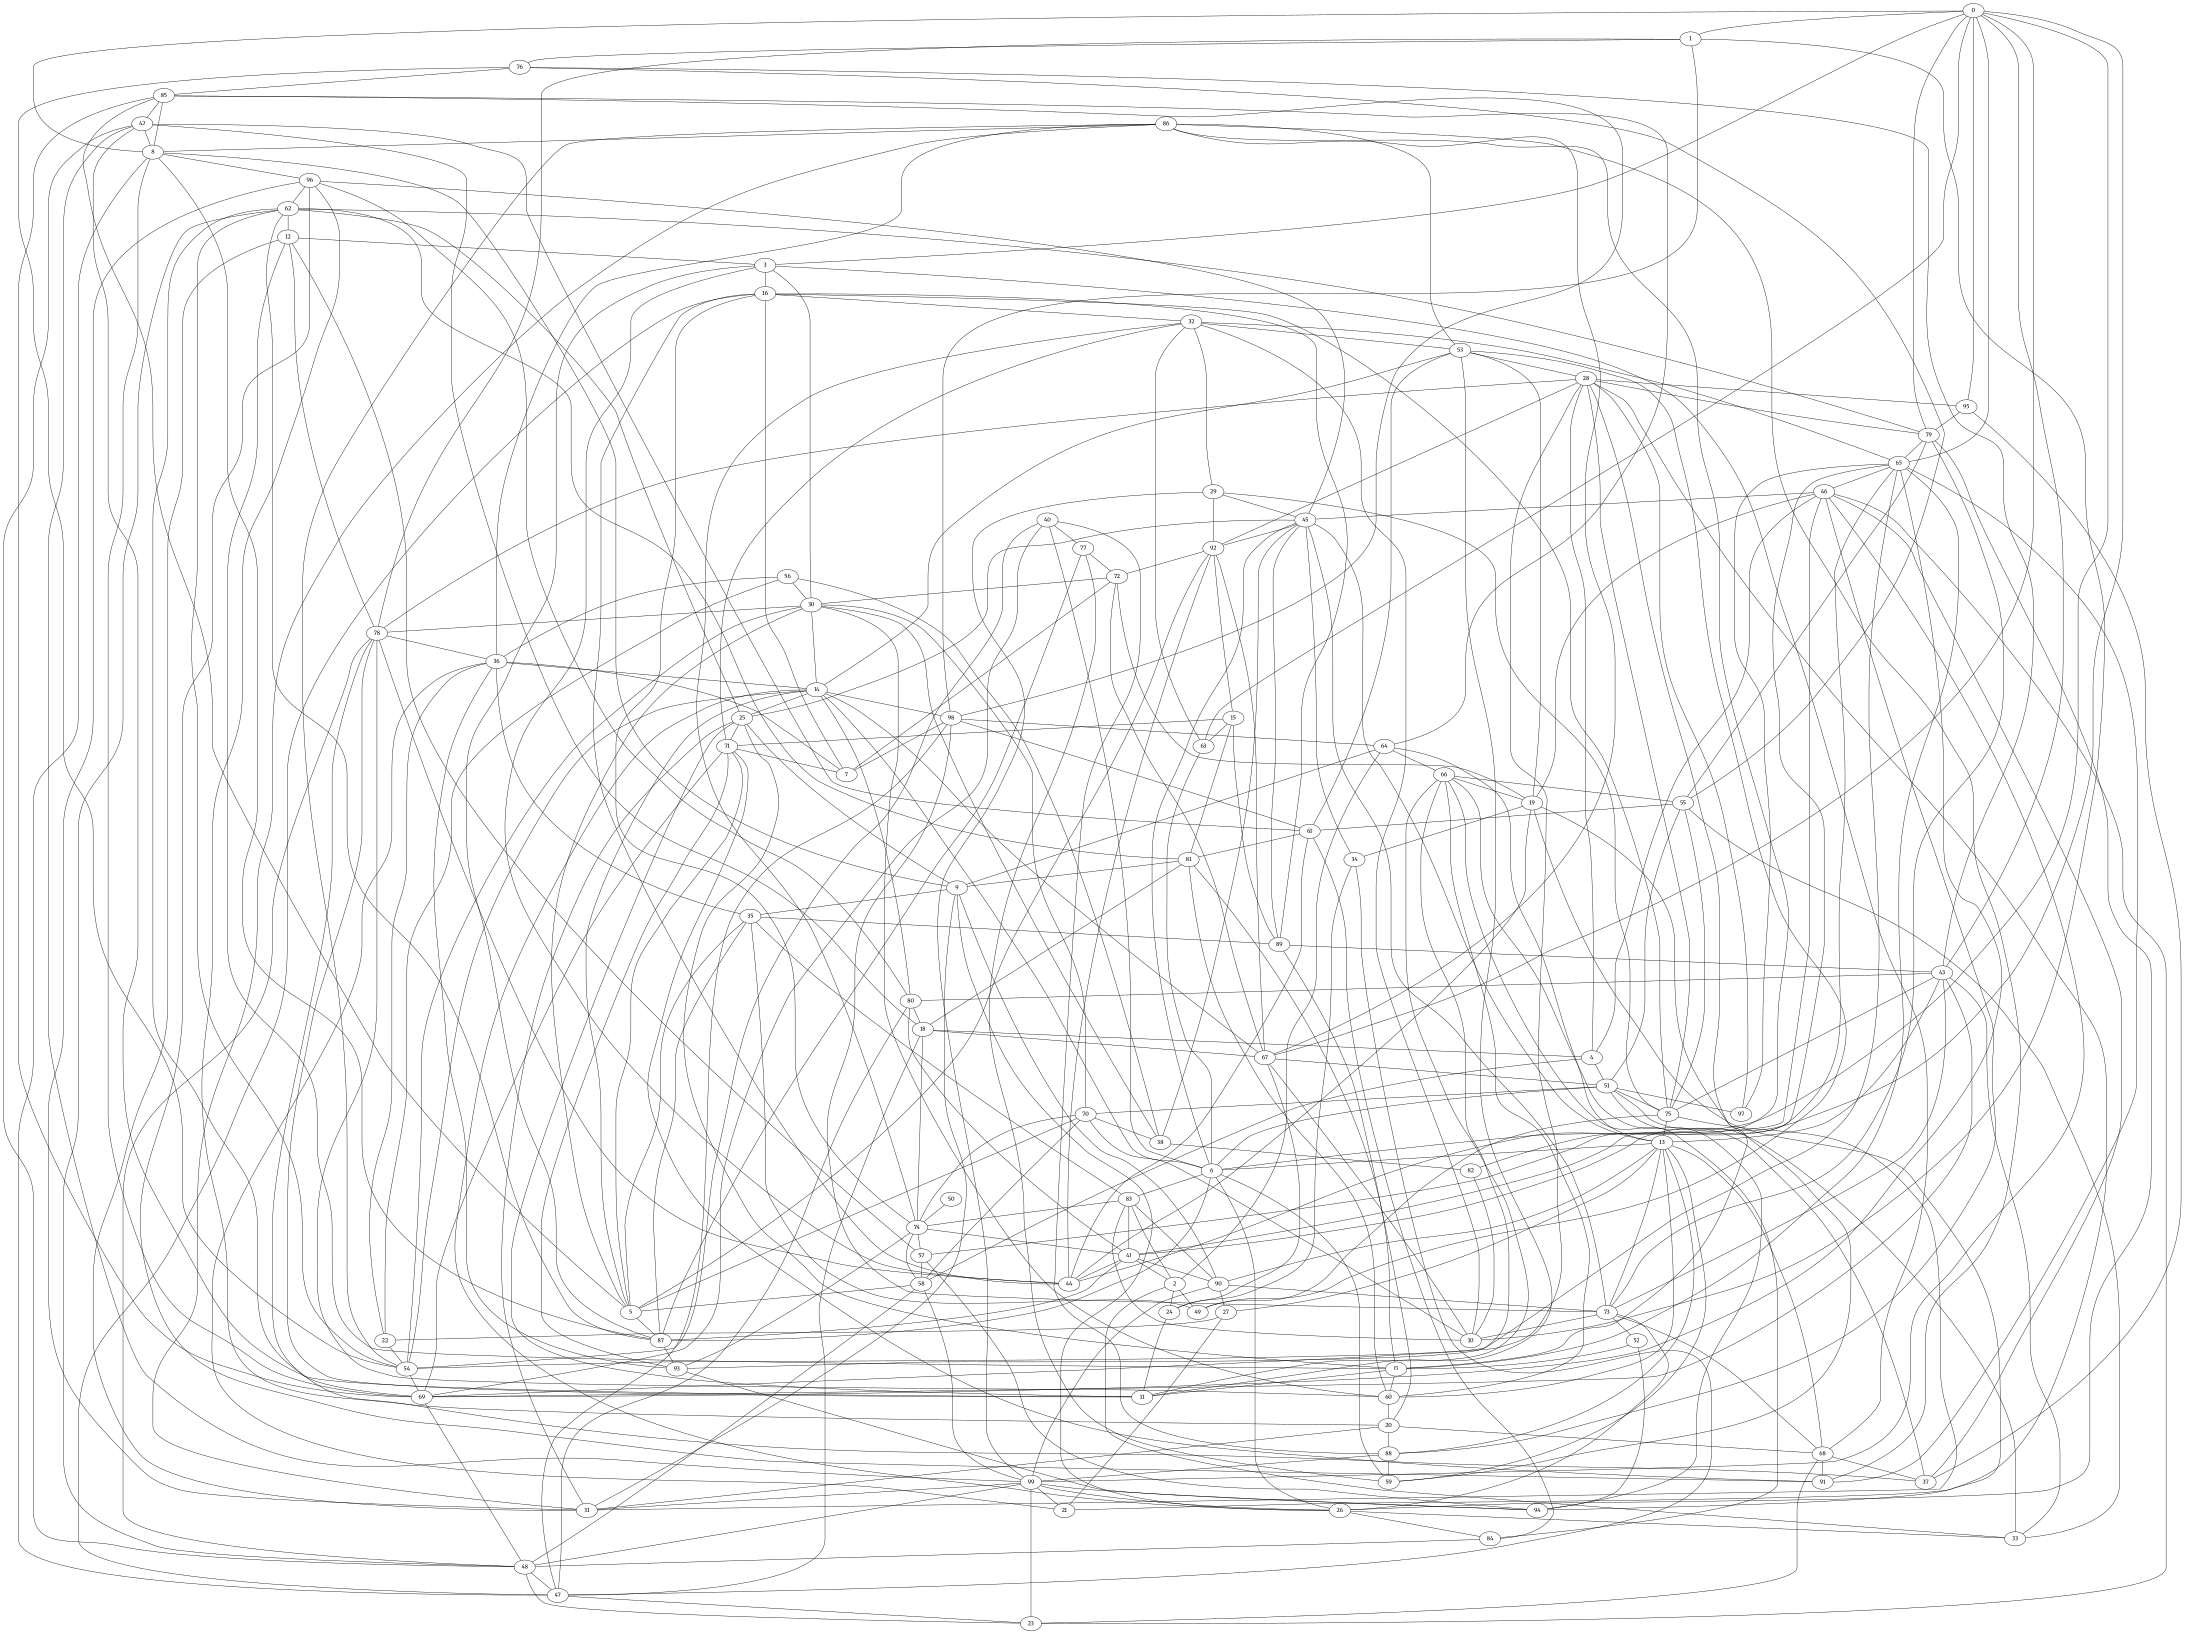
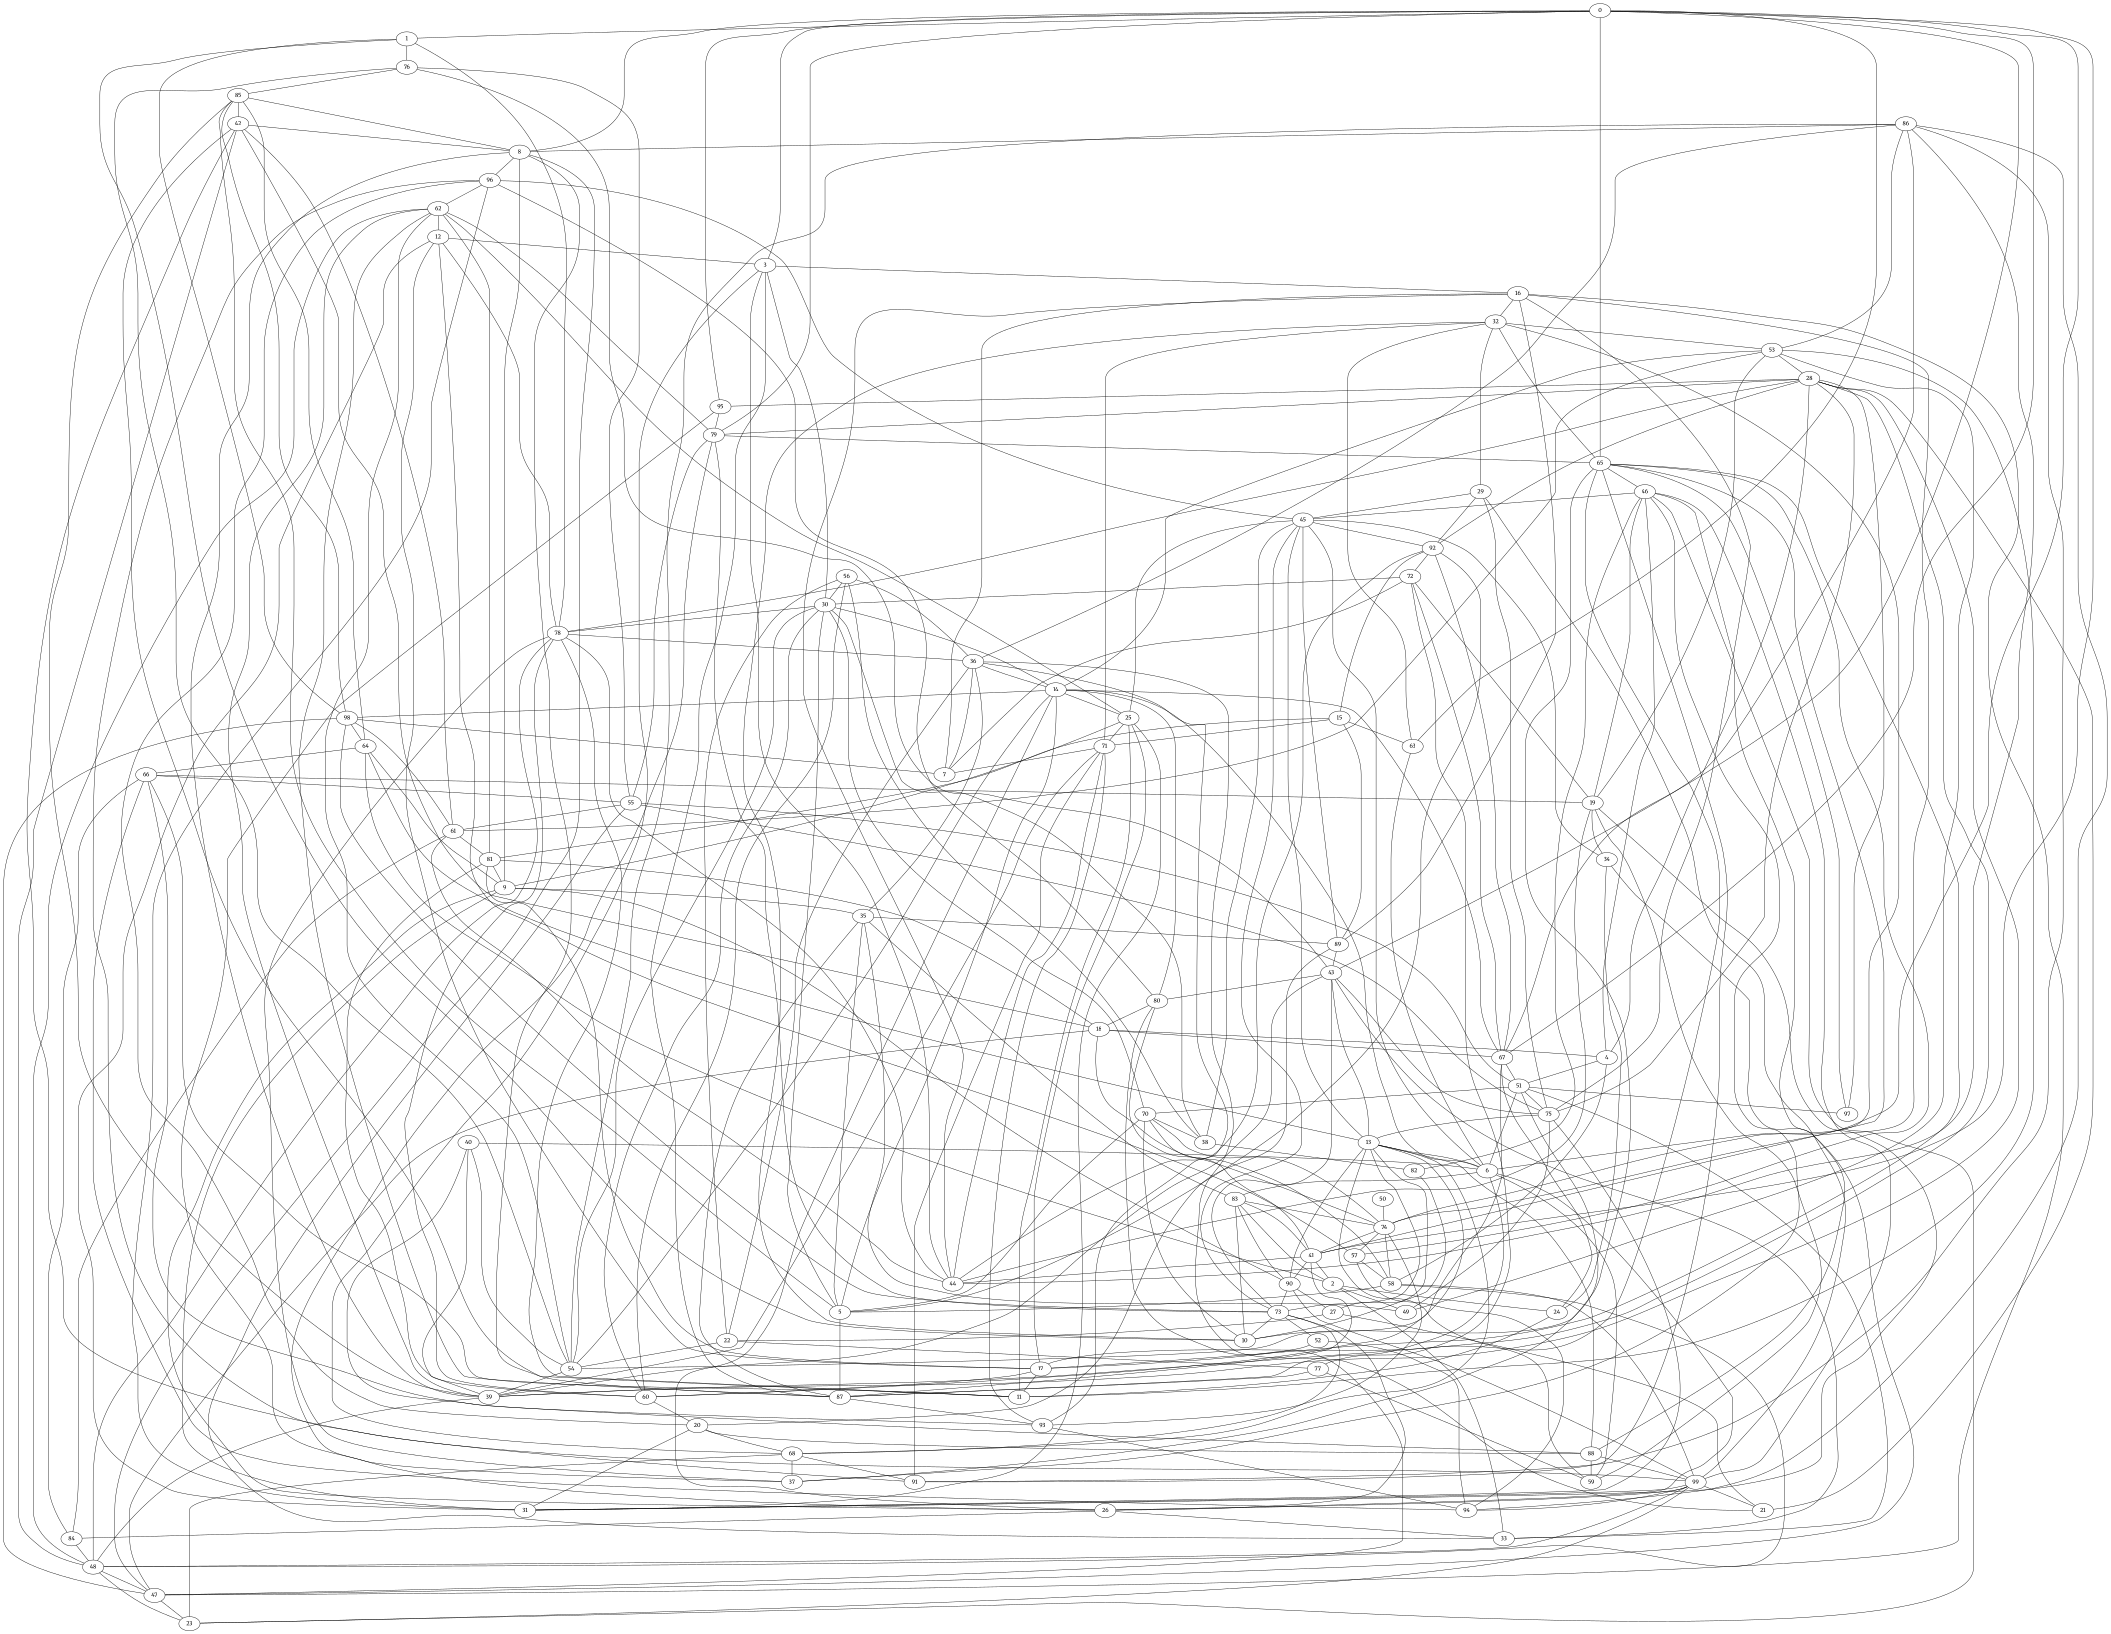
(1065, 534) -> (1023, 1355)
(631, 1013) -> (1018, 995)
(1526, 1120) -> (733, 982)
(422, 1397) -> (489, 1397)
